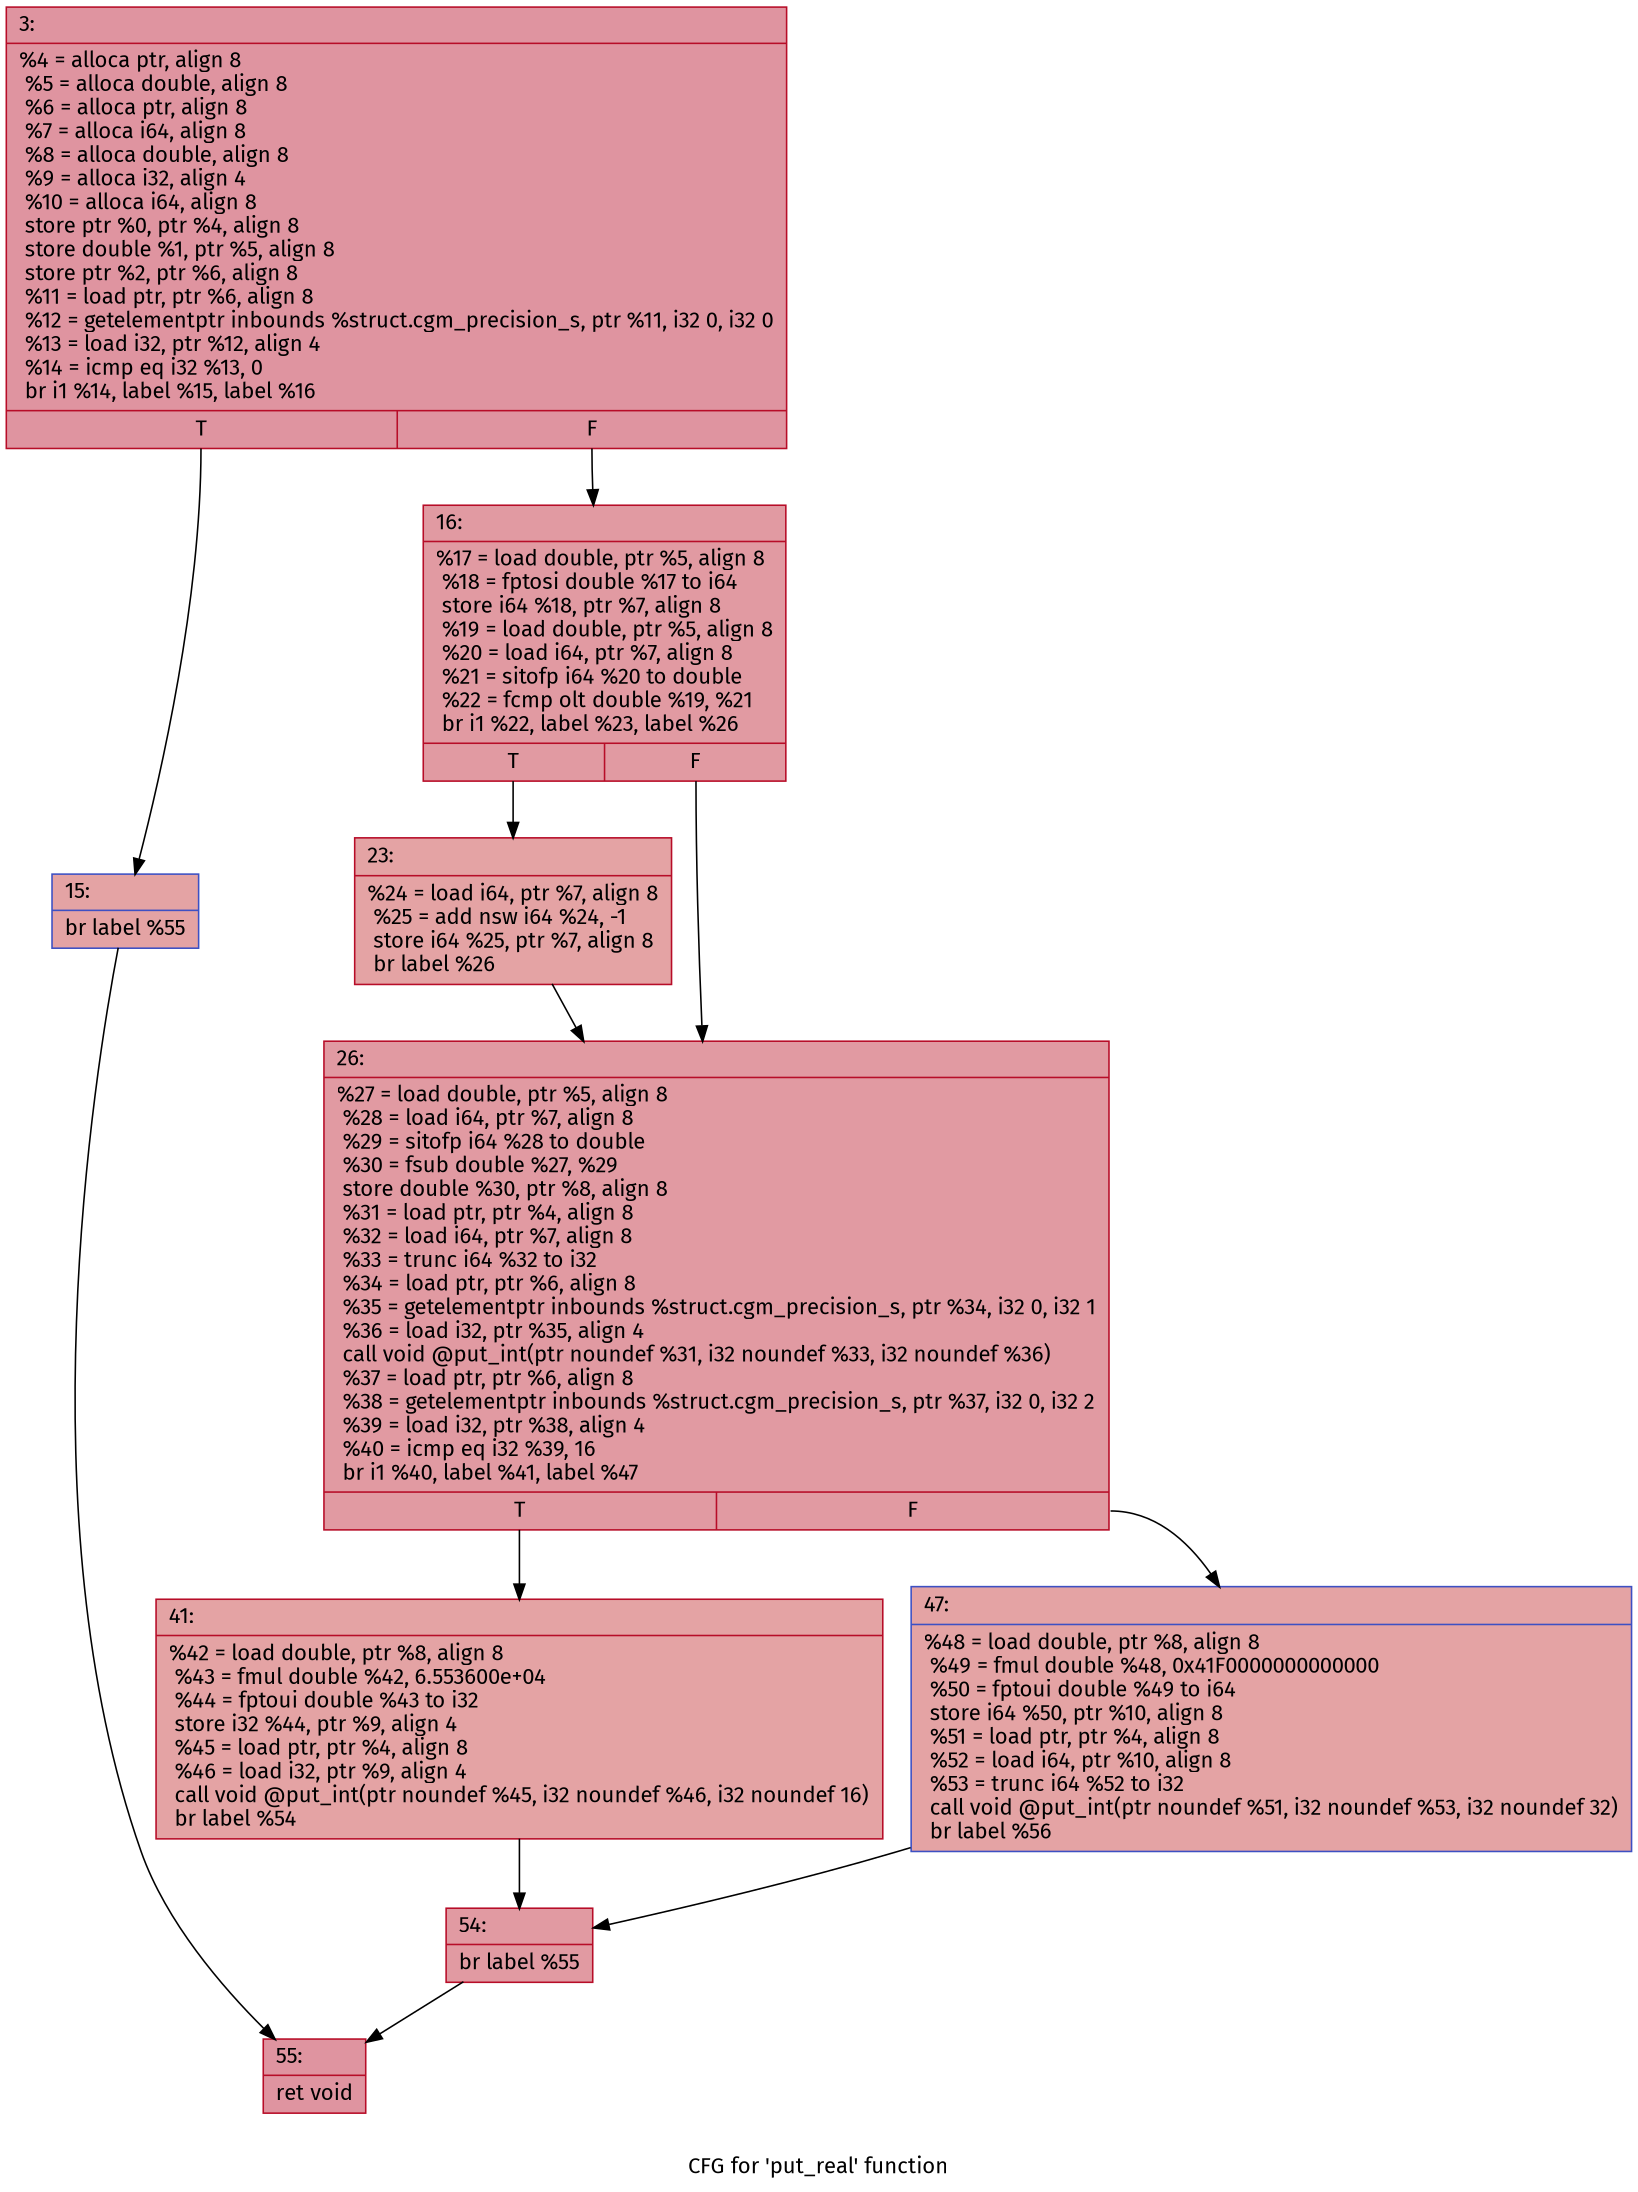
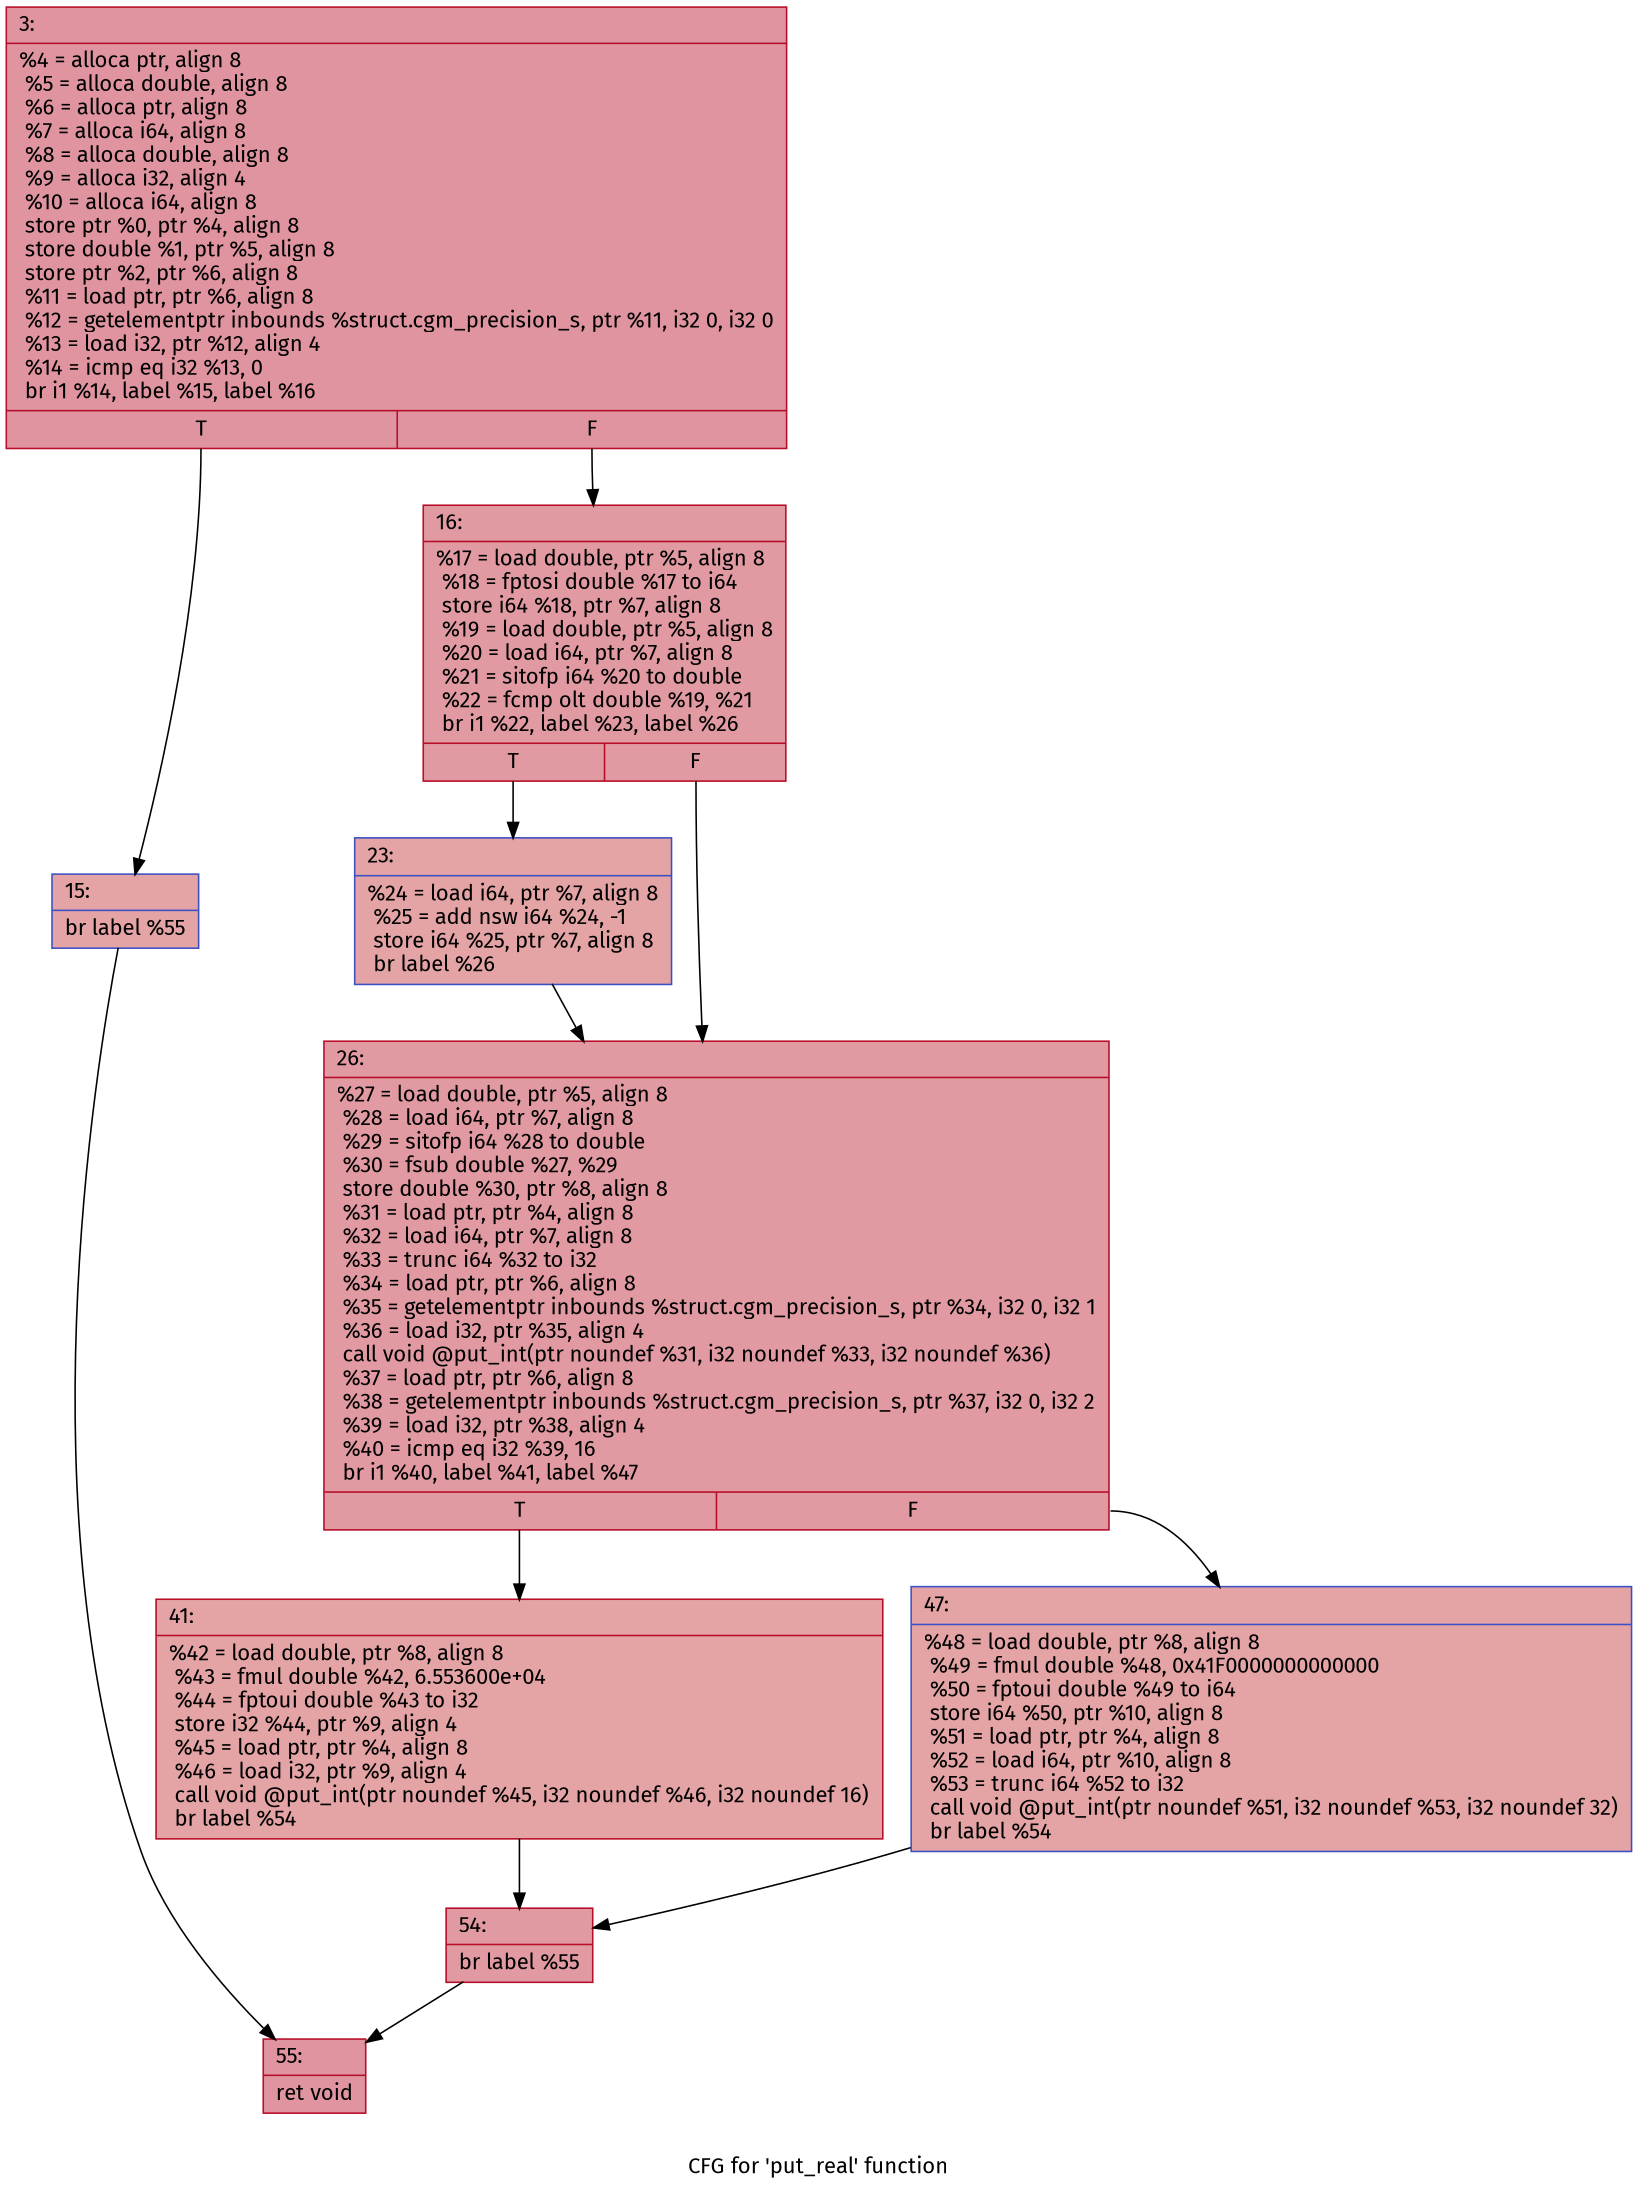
(513, 911) -> (513, 911)
(988, 1832) -> (988, 1832)
